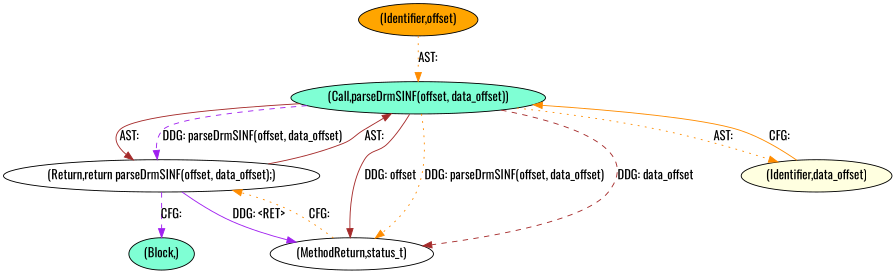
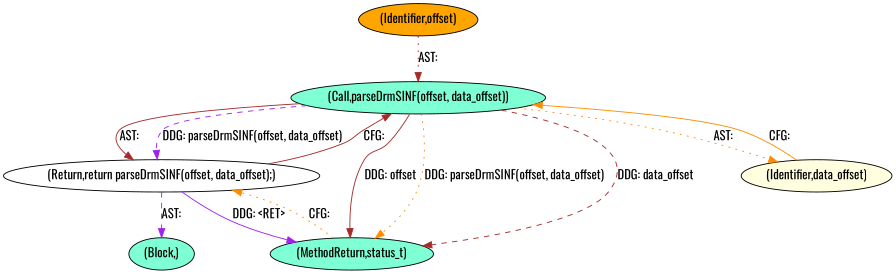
(418, 54) -> (418, 54)
(376, 137) -> (376, 137)
(173, 215) -> (173, 215)
(352, 254) -> (352, 254)
